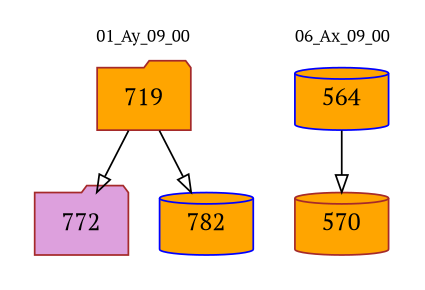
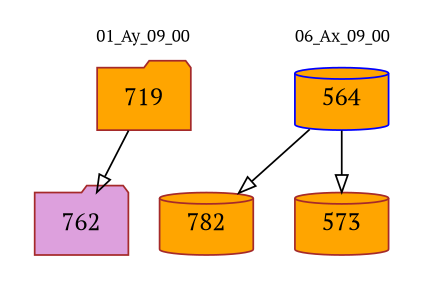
(171, 154) -> (292, 145)
(82, 224) -> (82, 224)
(206, 224) -> (206, 224)
(342, 224) -> (342, 224)
